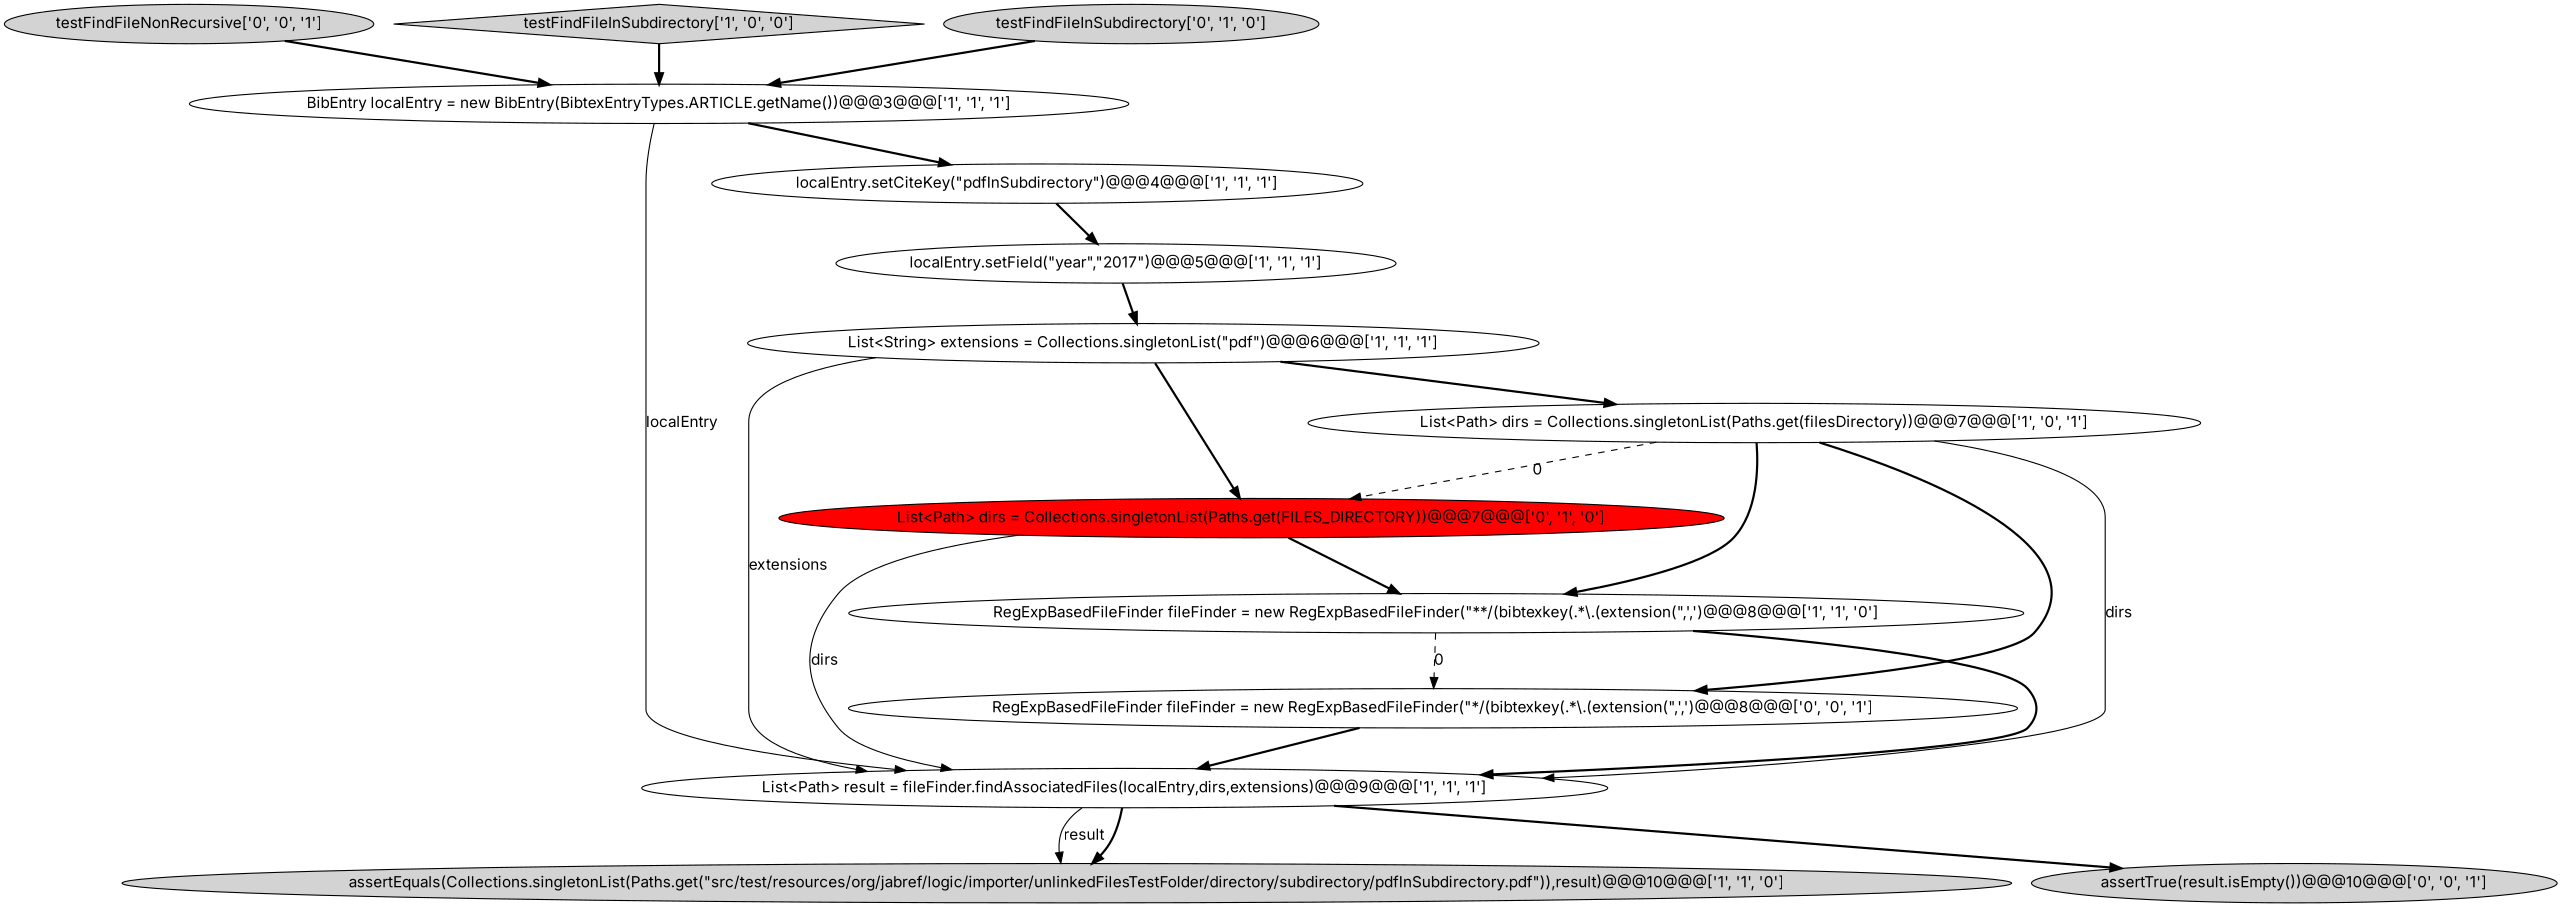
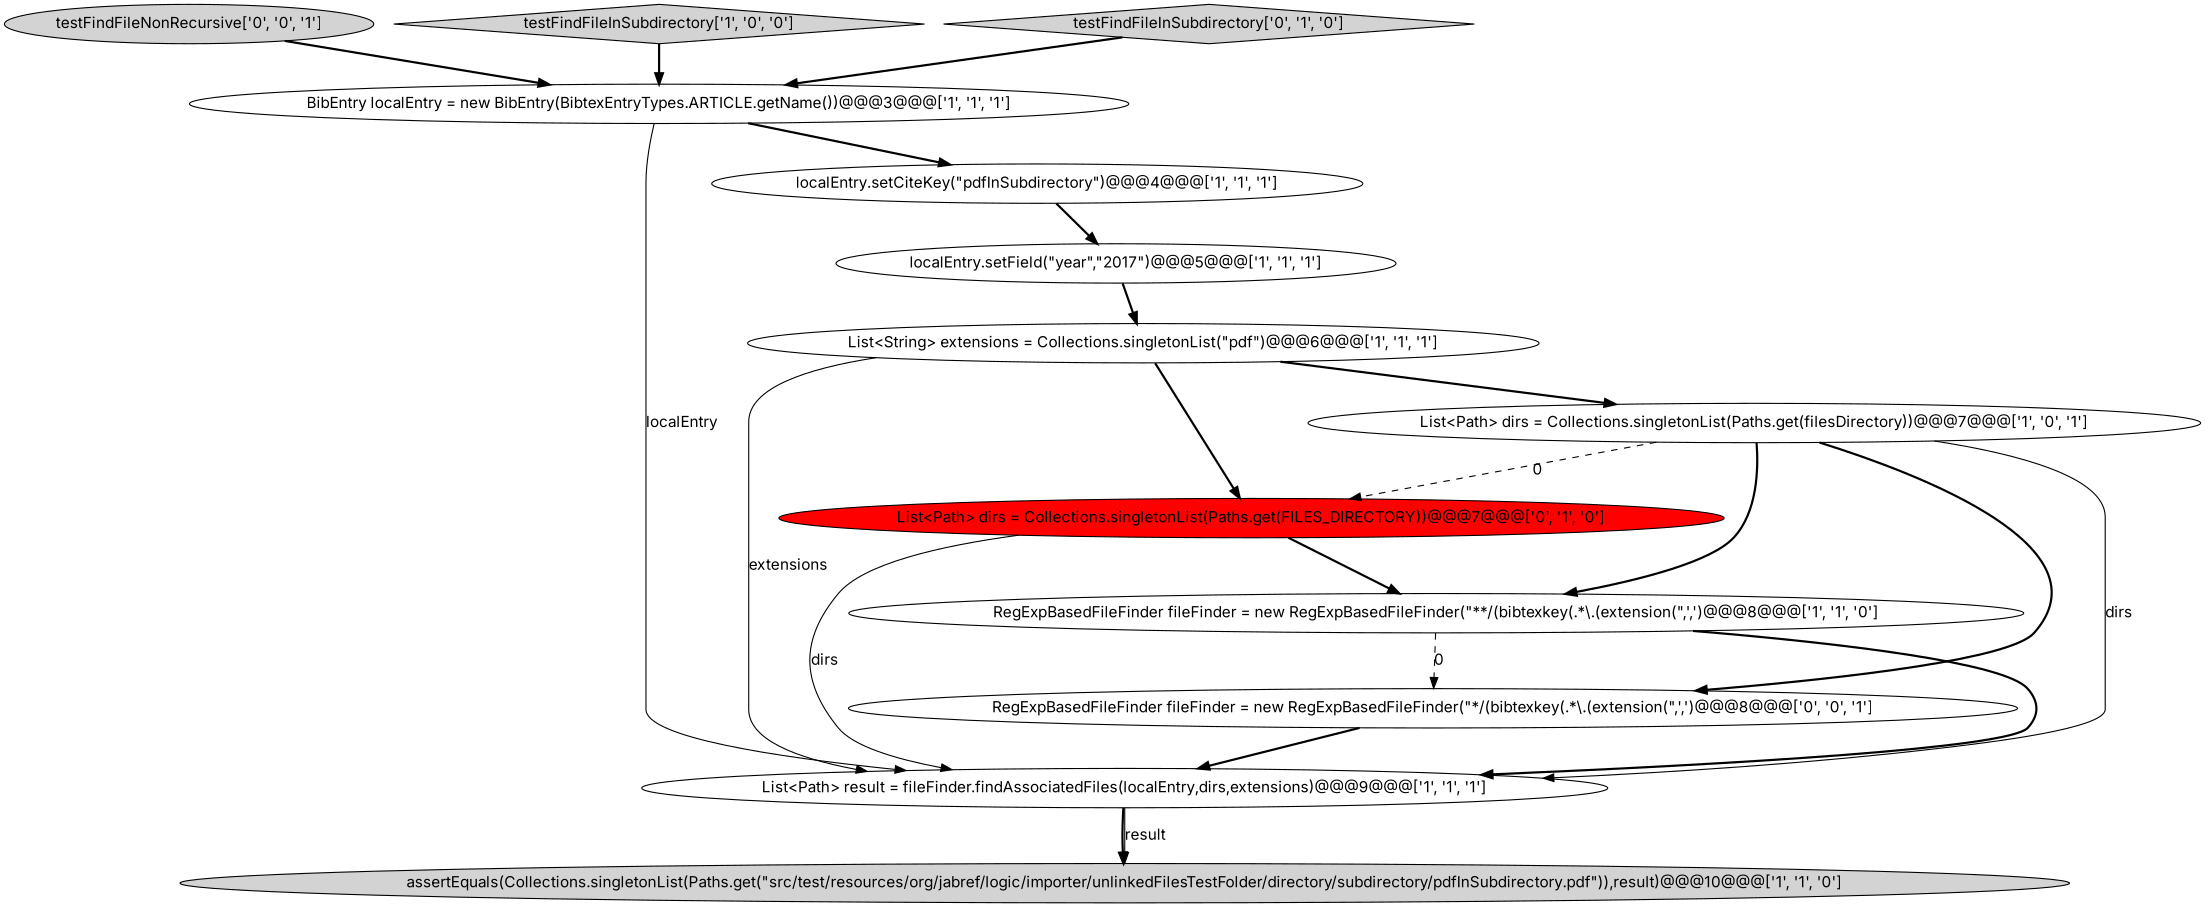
(1131, 24) -> (1209, 24)
(2294, 883) -> none
